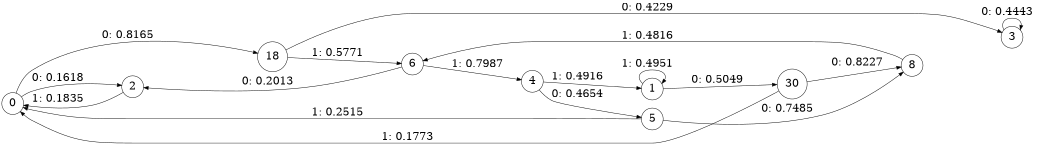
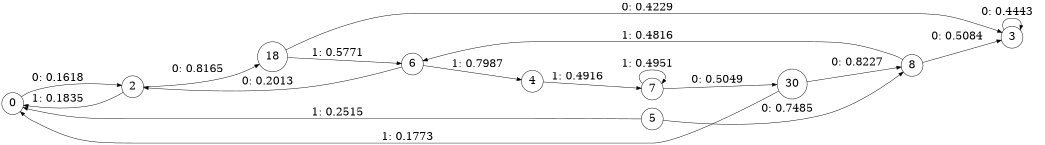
(126, 42) -> (201, 82)
none -> (960, 52)
(652, 89) -> (652, 89)
(586, 108) -> none
